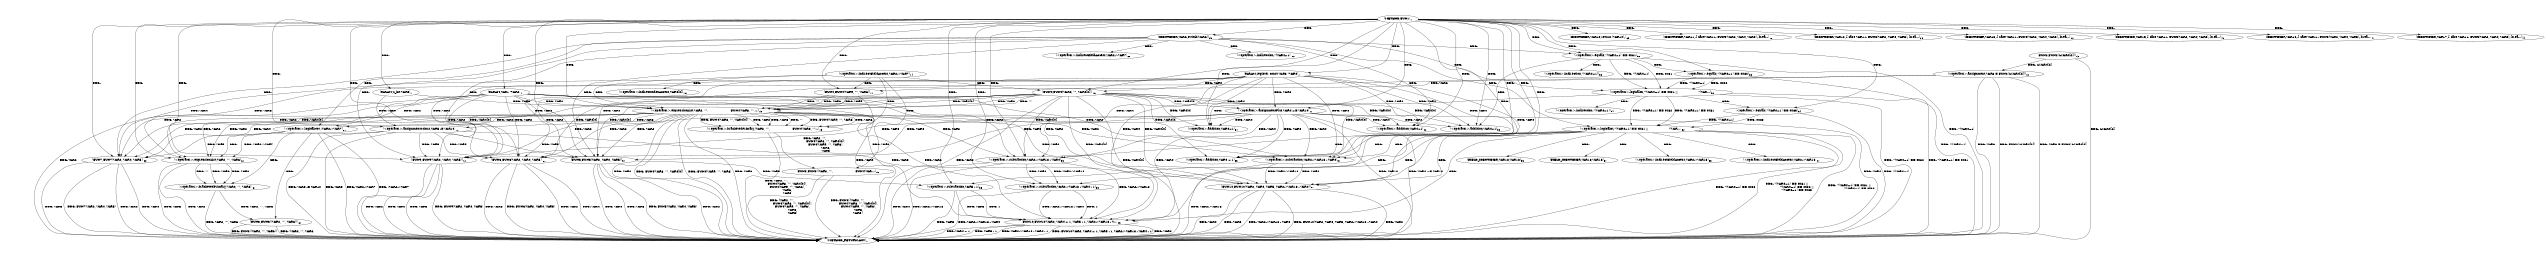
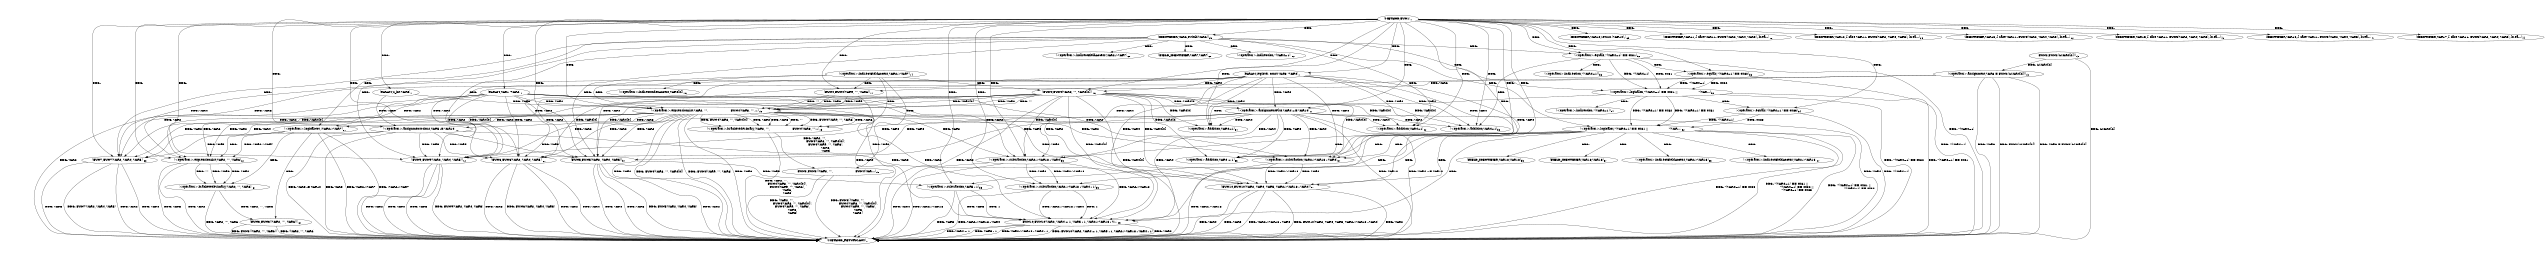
none -> (1185, 56)
(1538, 124) -> none
